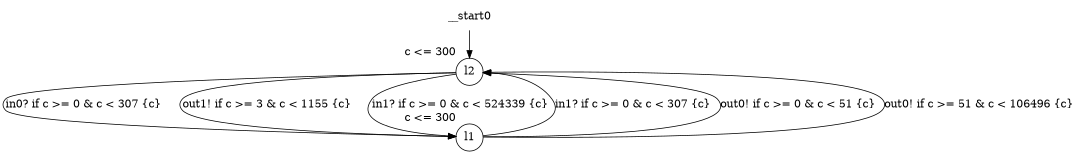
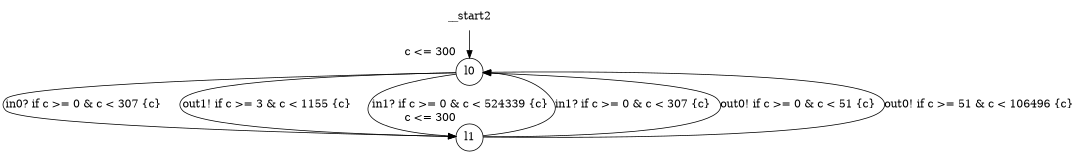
(470, 17) -> (470, 17)
(470, 72) -> (470, 72)
